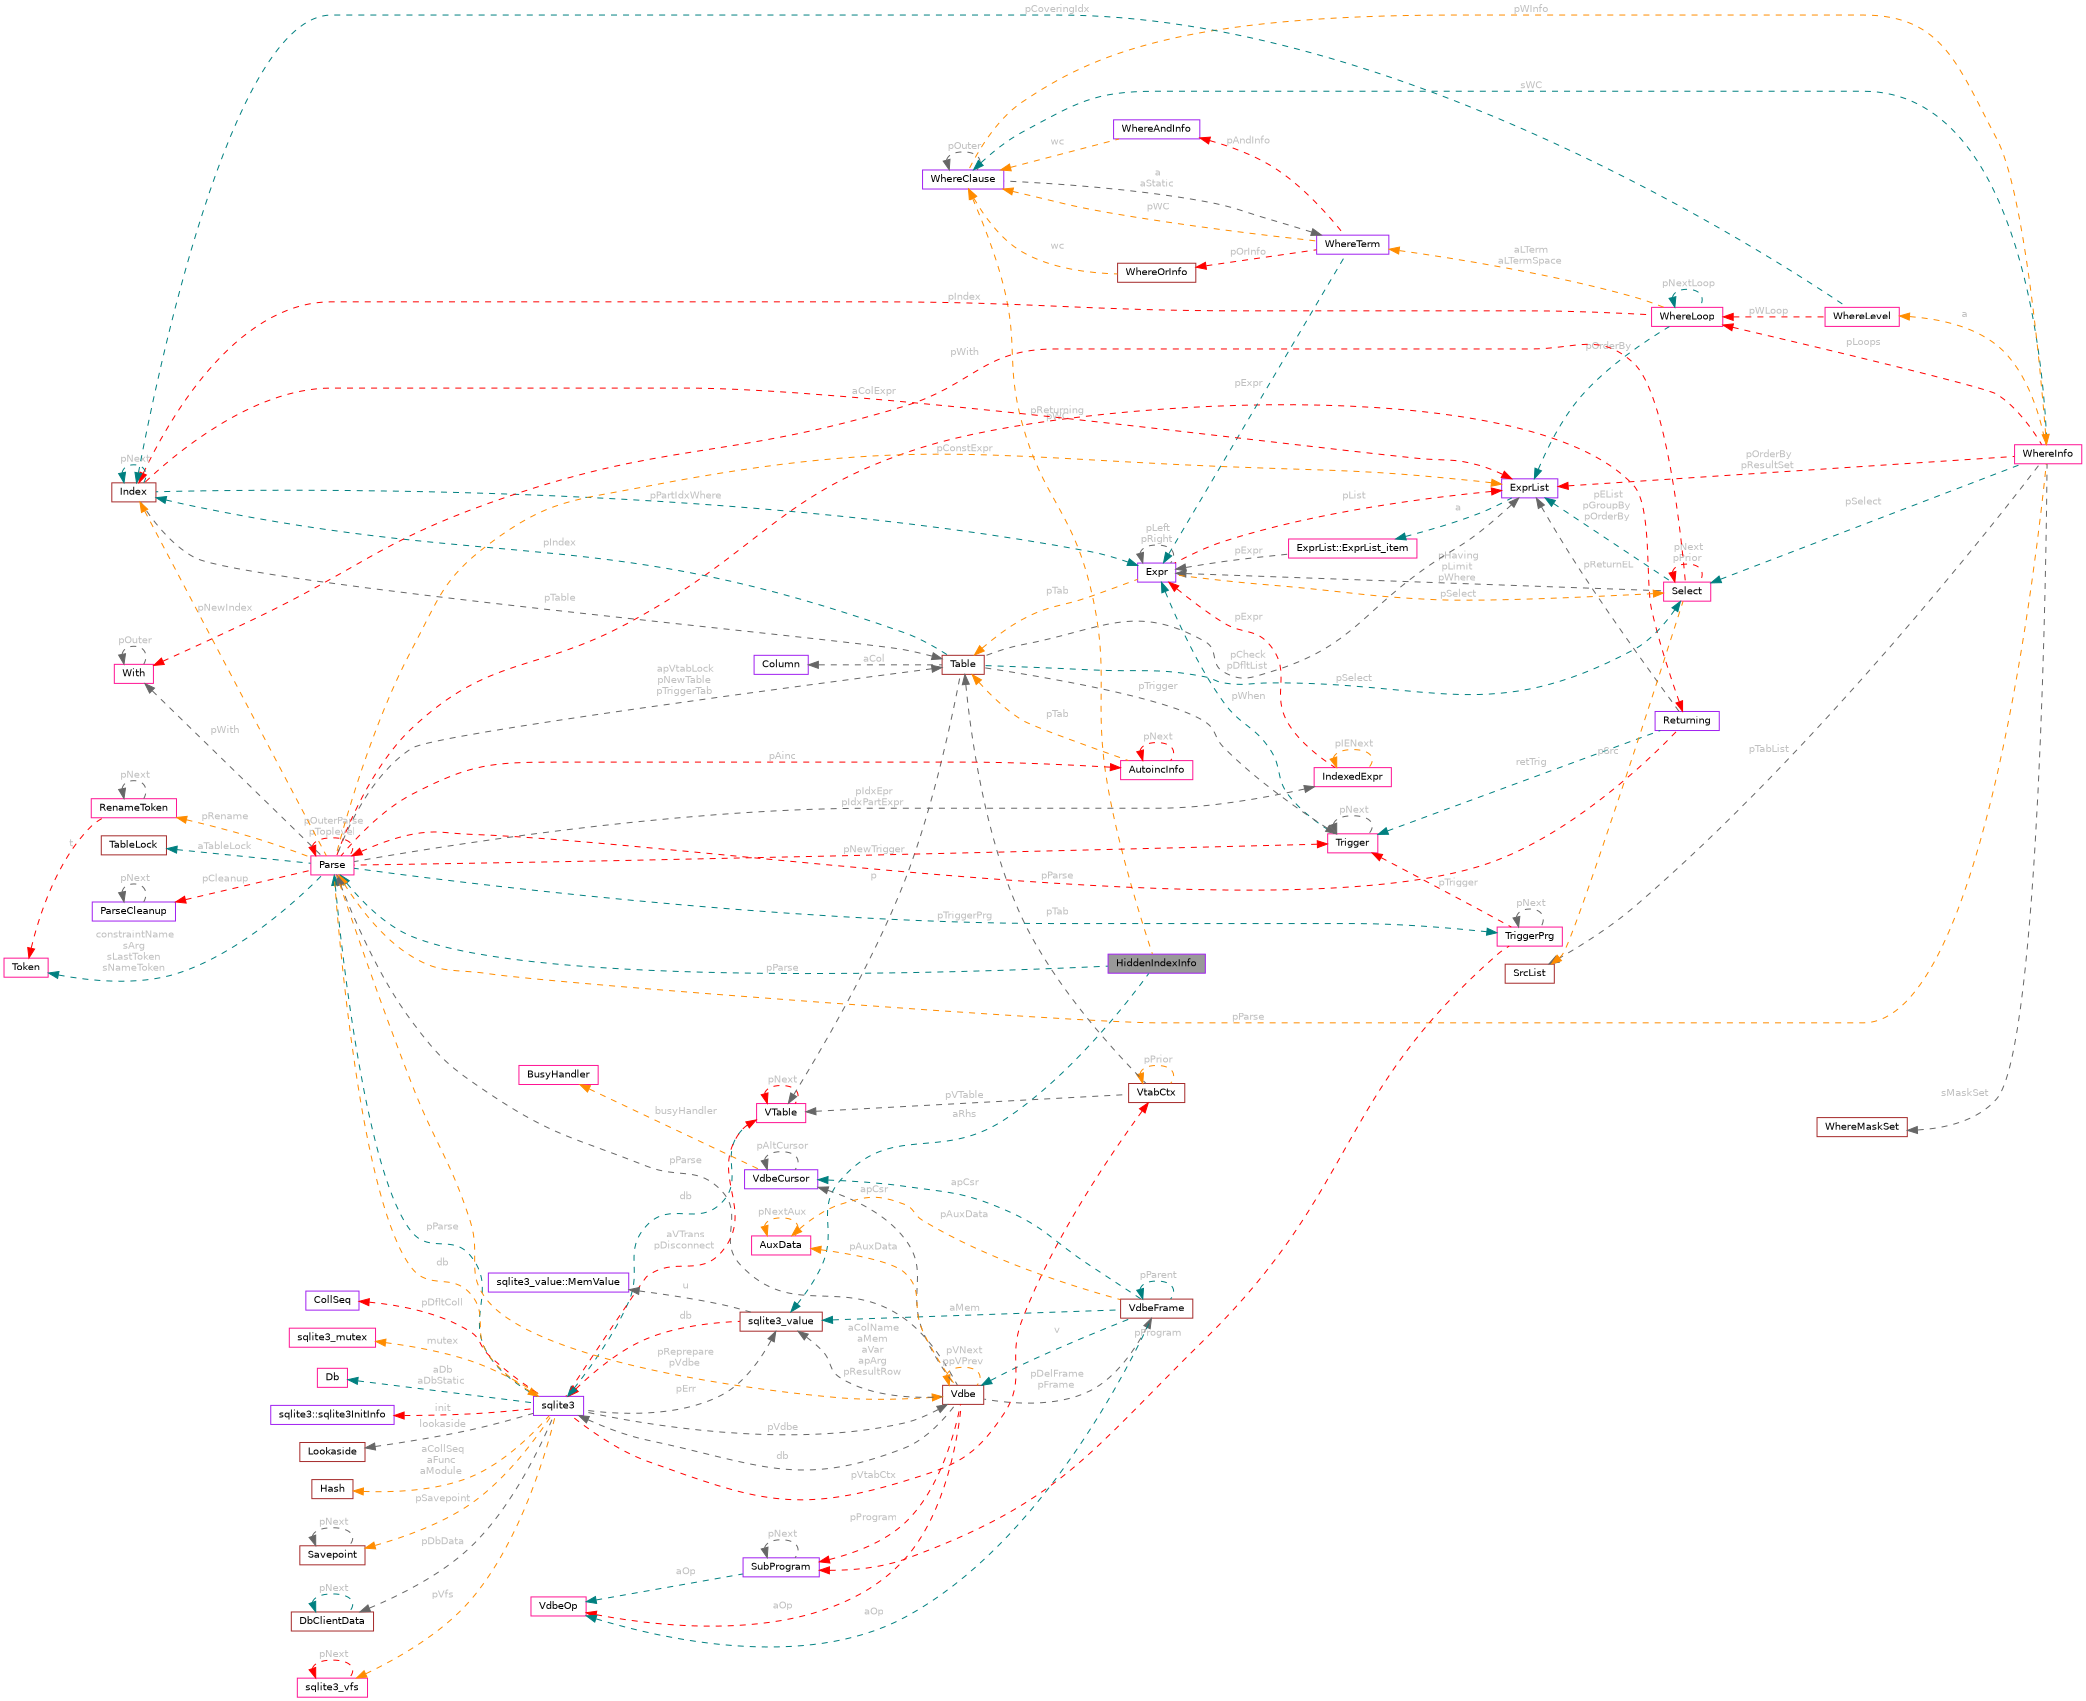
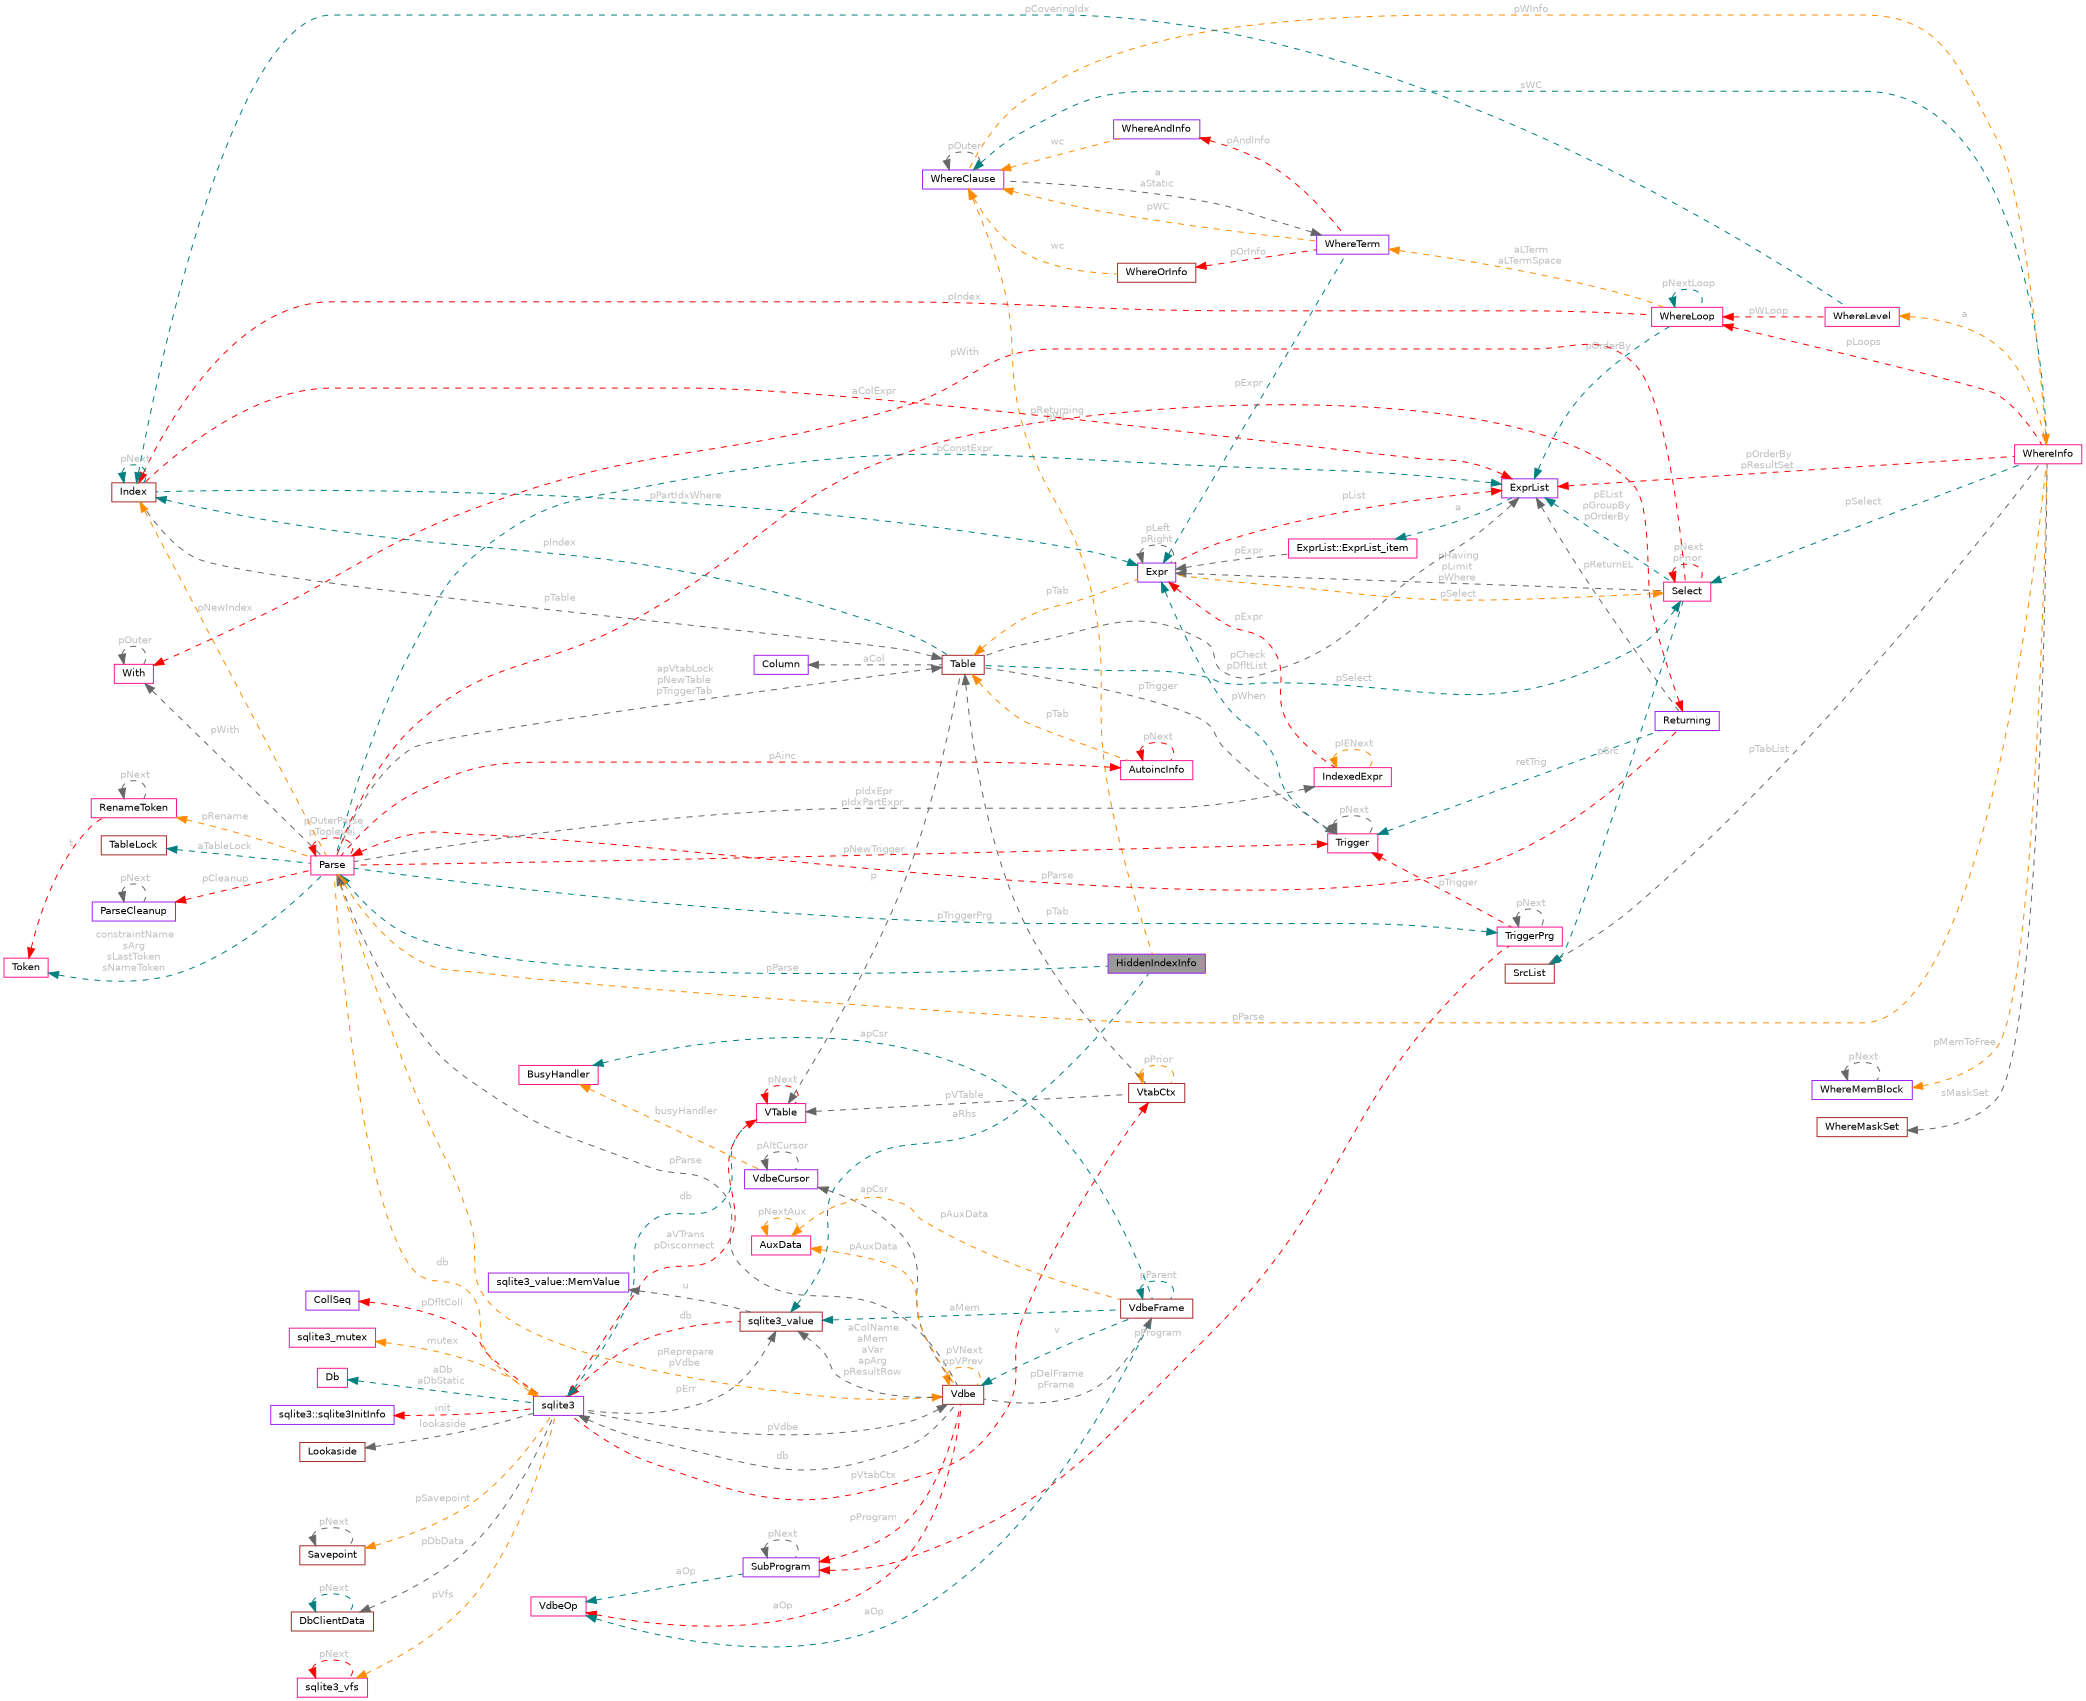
(807, 462) -> (807, 462)
(1619, 799) -> (1619, 799)
none -> (1862, 1090)
(386, 1176) -> none
(997, 1207) -> (936, 1057)
(332, 1489) -> none
